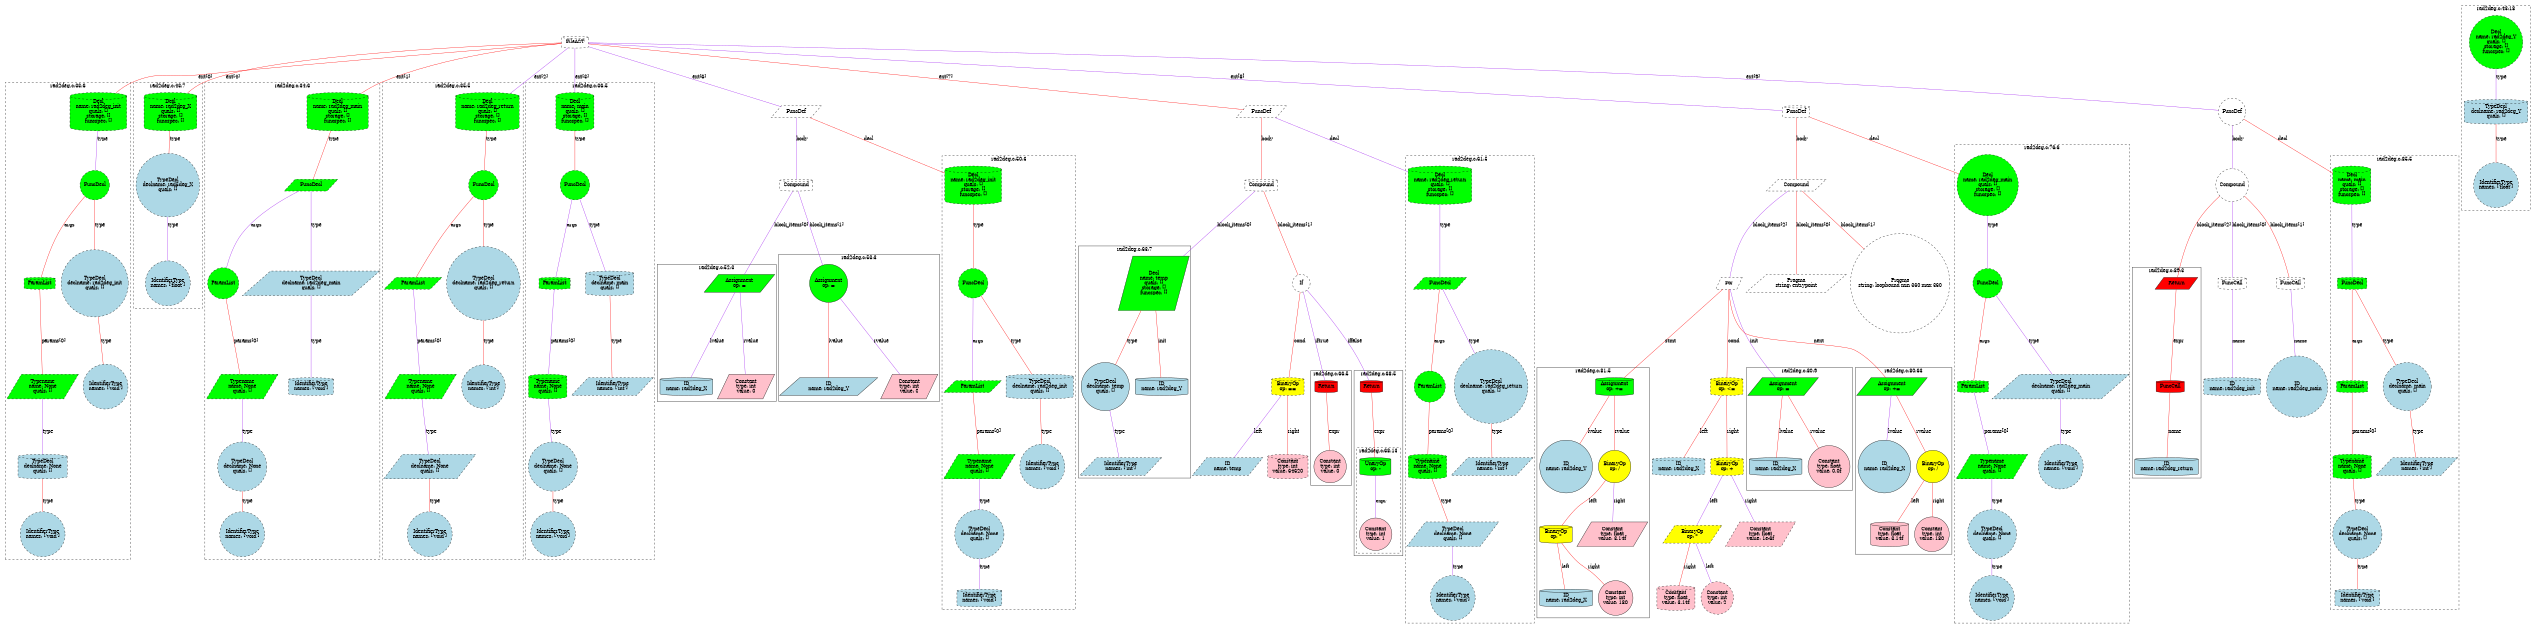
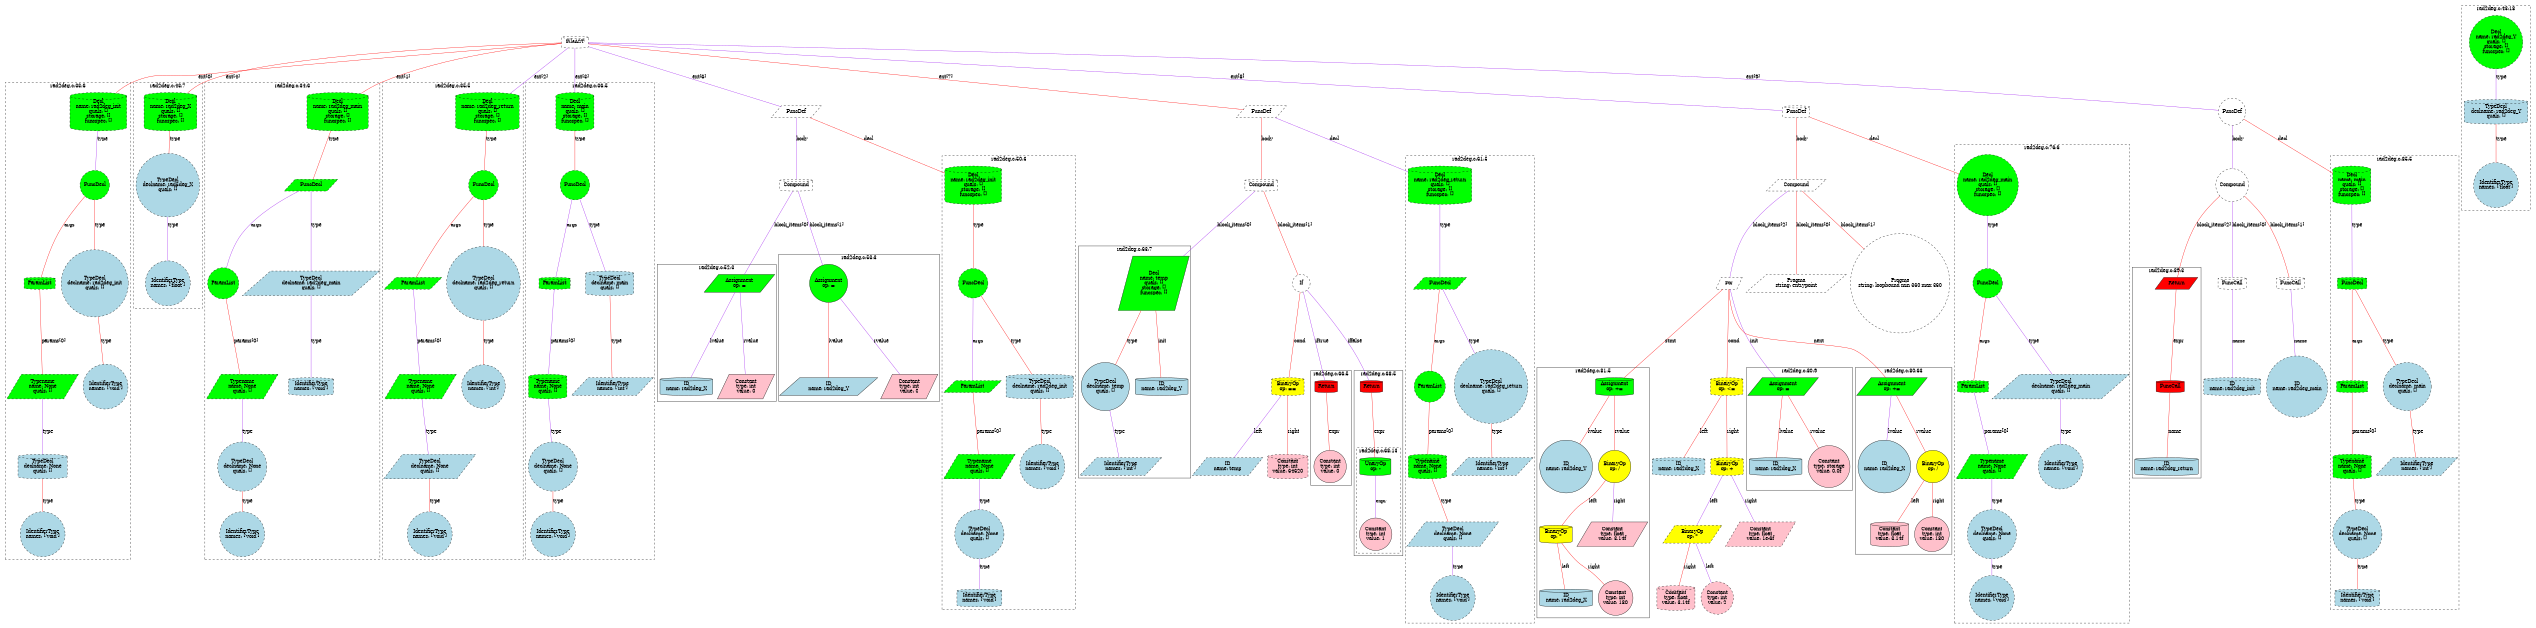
(1829, 467) -> (1829, 467)
